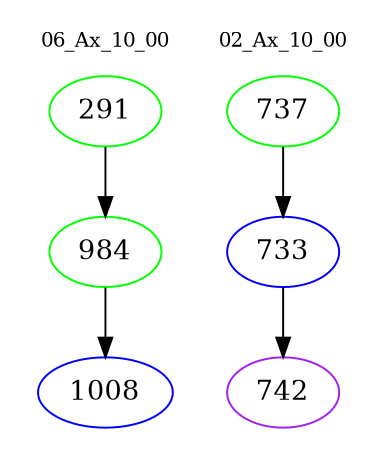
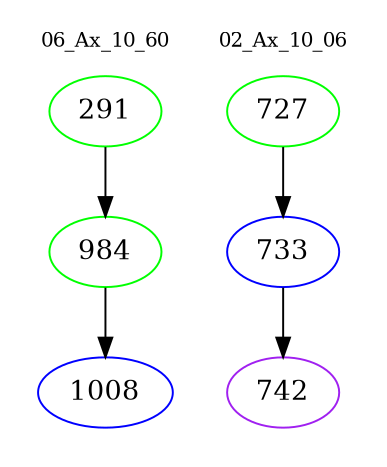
(105, 42) -> (105, 42)
(283, 42) -> (283, 42)
(283, 111) -> (283, 111)
